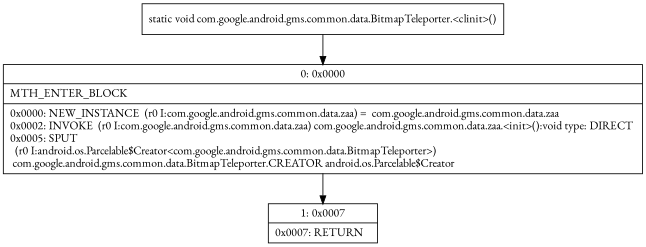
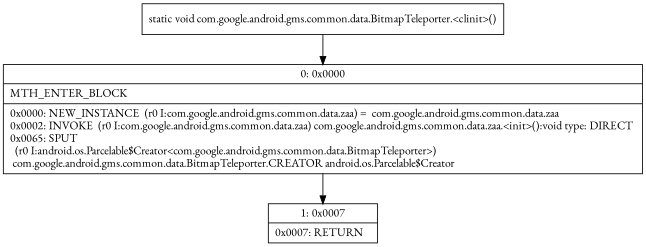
(47, 138) -> (47, 138)
